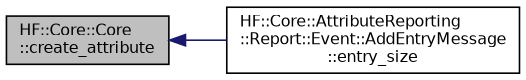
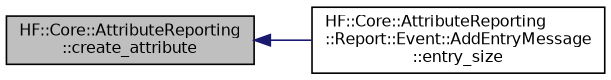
(88, 40) -> (130, 40)
